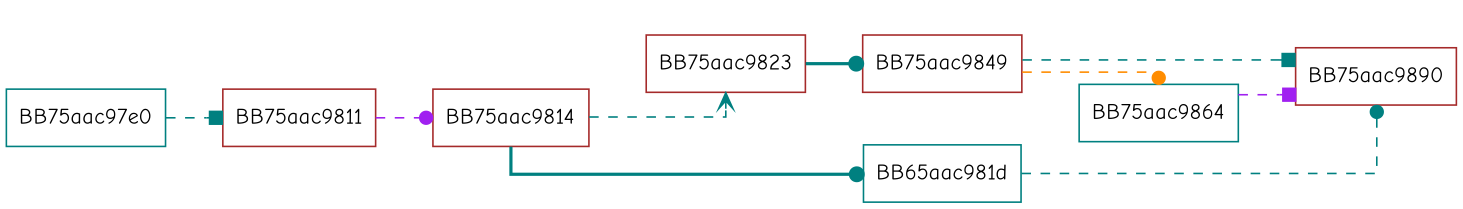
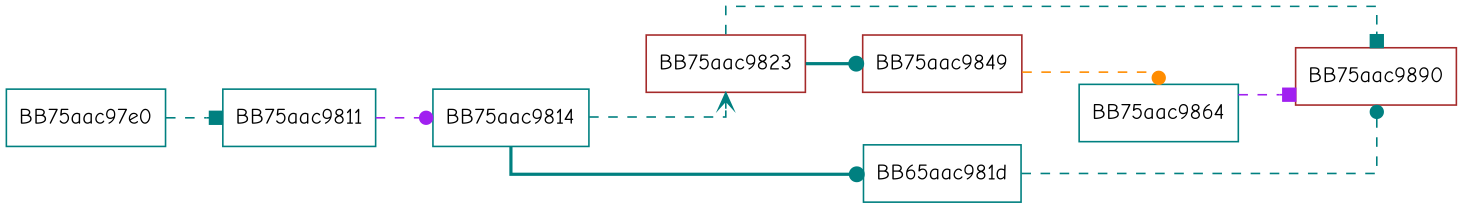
(1151, 60) -> (1050, 6)
(299, 118) -> (299, 118)
(511, 118) -> (511, 118)
